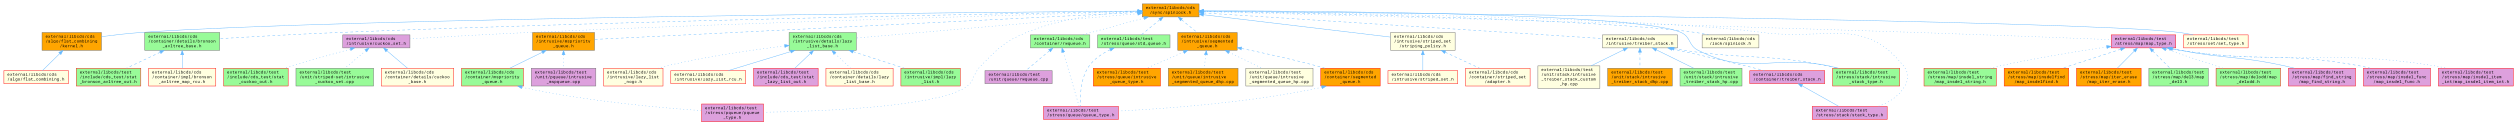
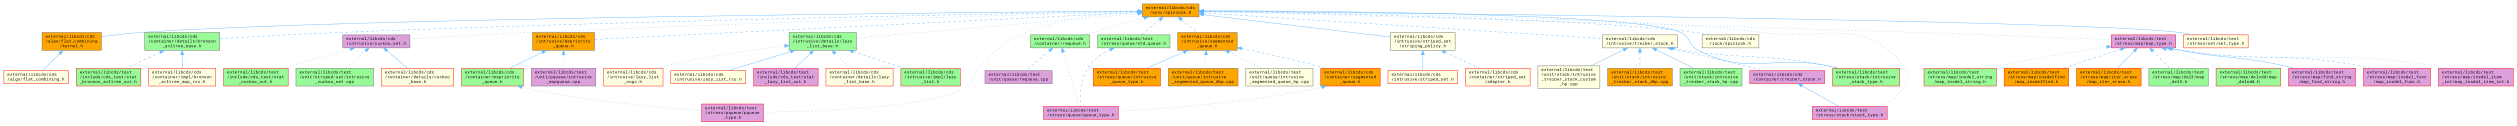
(1165, 60) -> (1165, 60)
